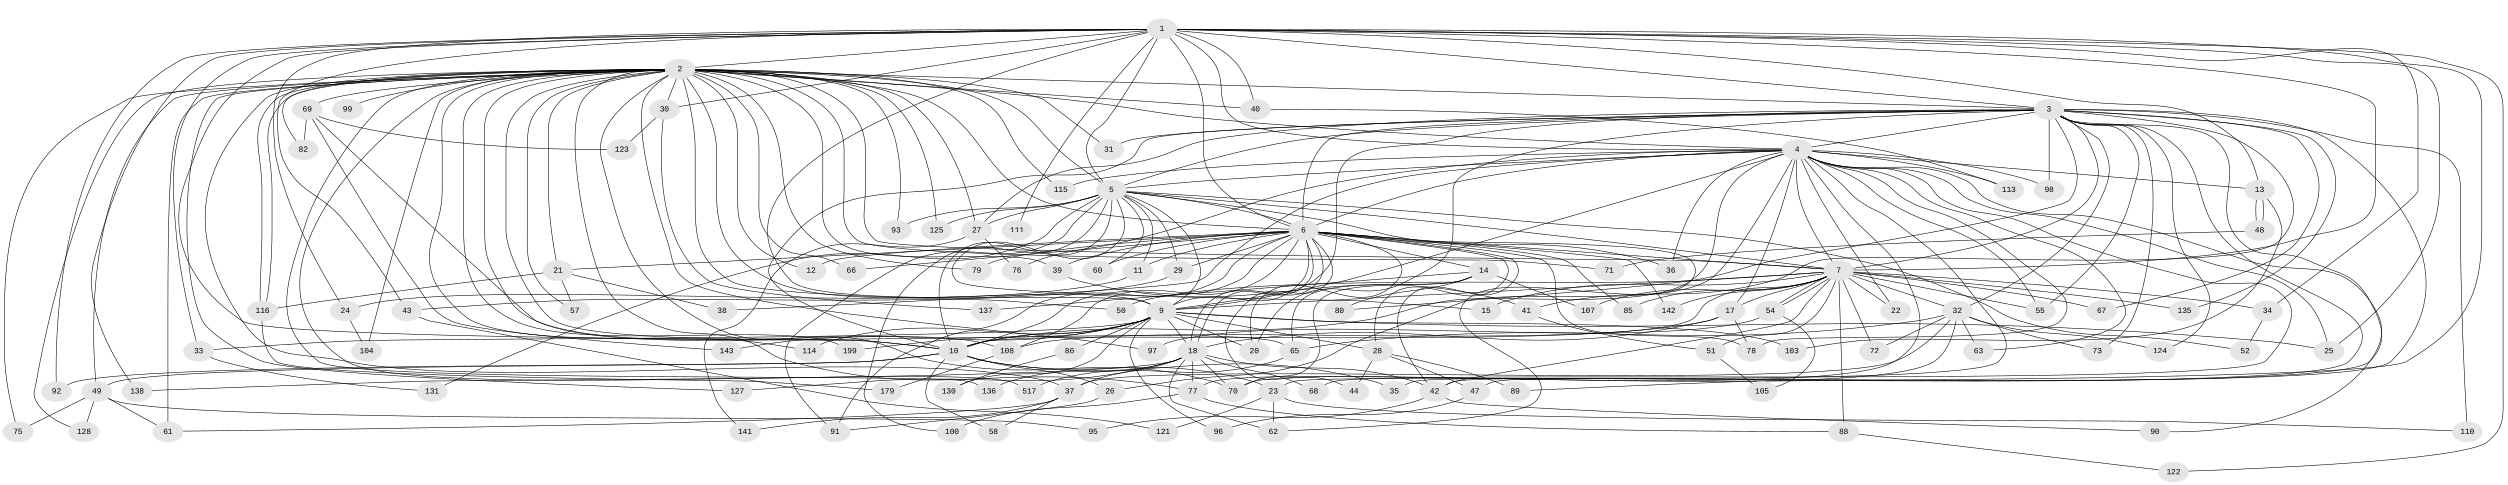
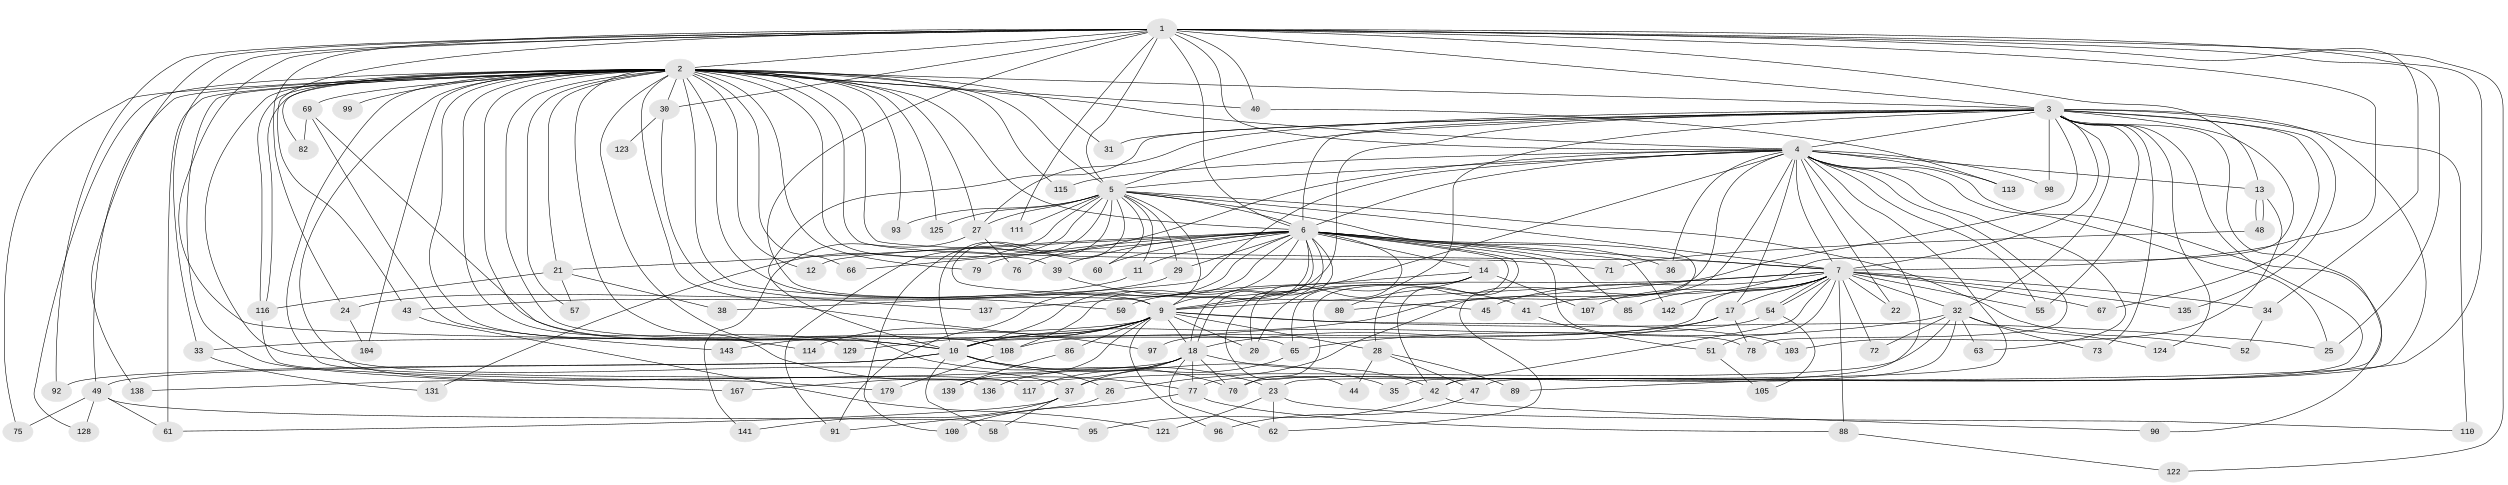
(454, 142) -> none
none -> (1063, 211)
(1486, 311) -> (1486, 311)
(850, 351) -> (850, 351)
(737, 392) -> (737, 392)
(949, 392) -> (949, 392)
(1029, 392) -> (1029, 392)
(1314, 392) -> none
